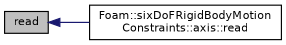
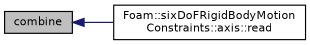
(26, 22) -> (38, 22)
